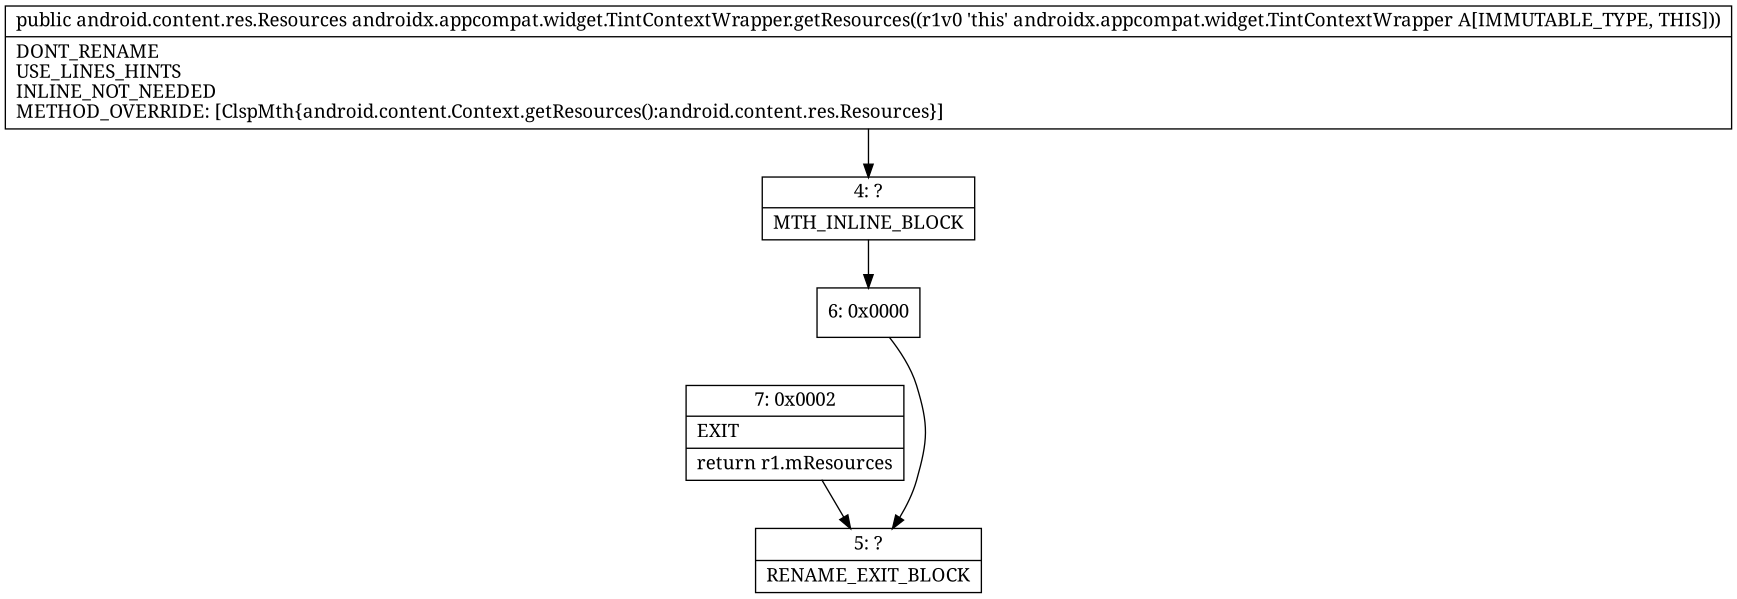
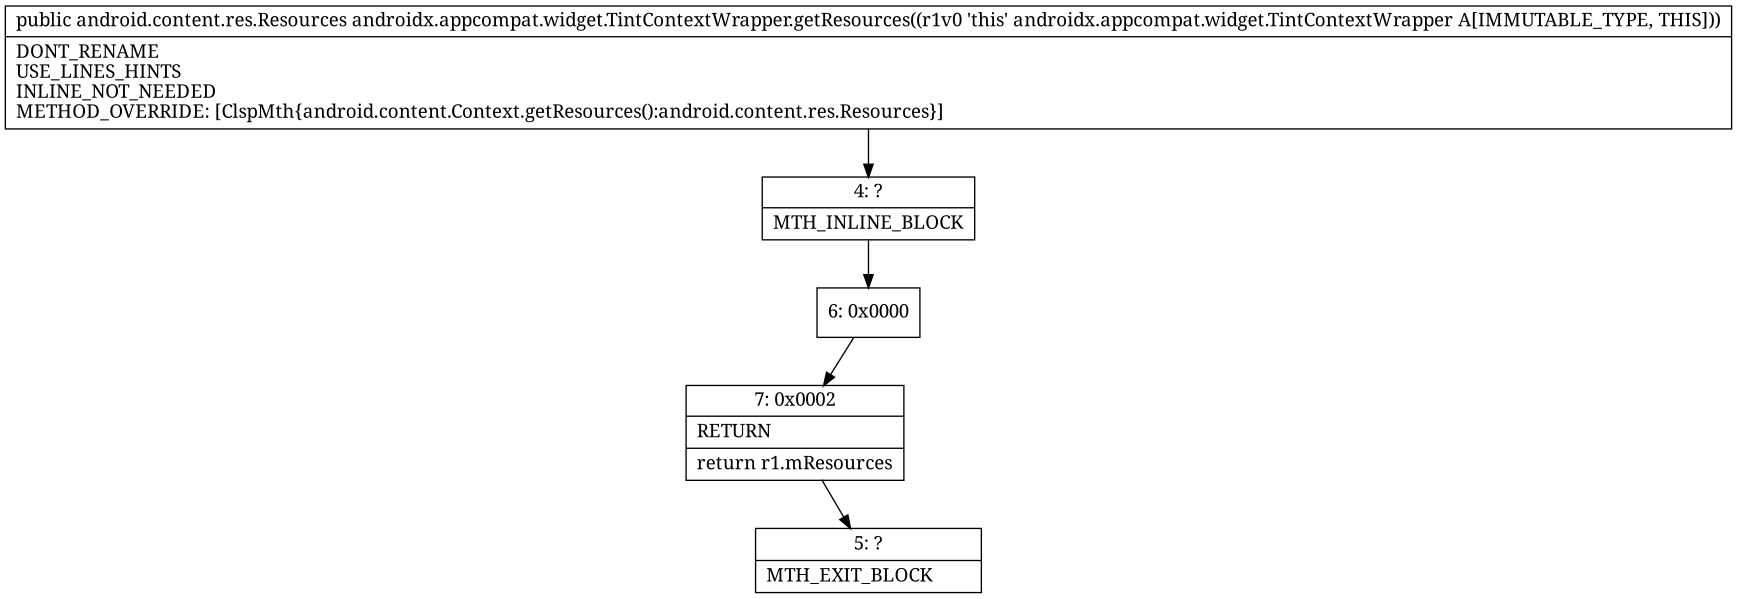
(925, 425) -> (842, 356)
(718, 432) -> (734, 432)
(868, 576) -> (850, 576)
